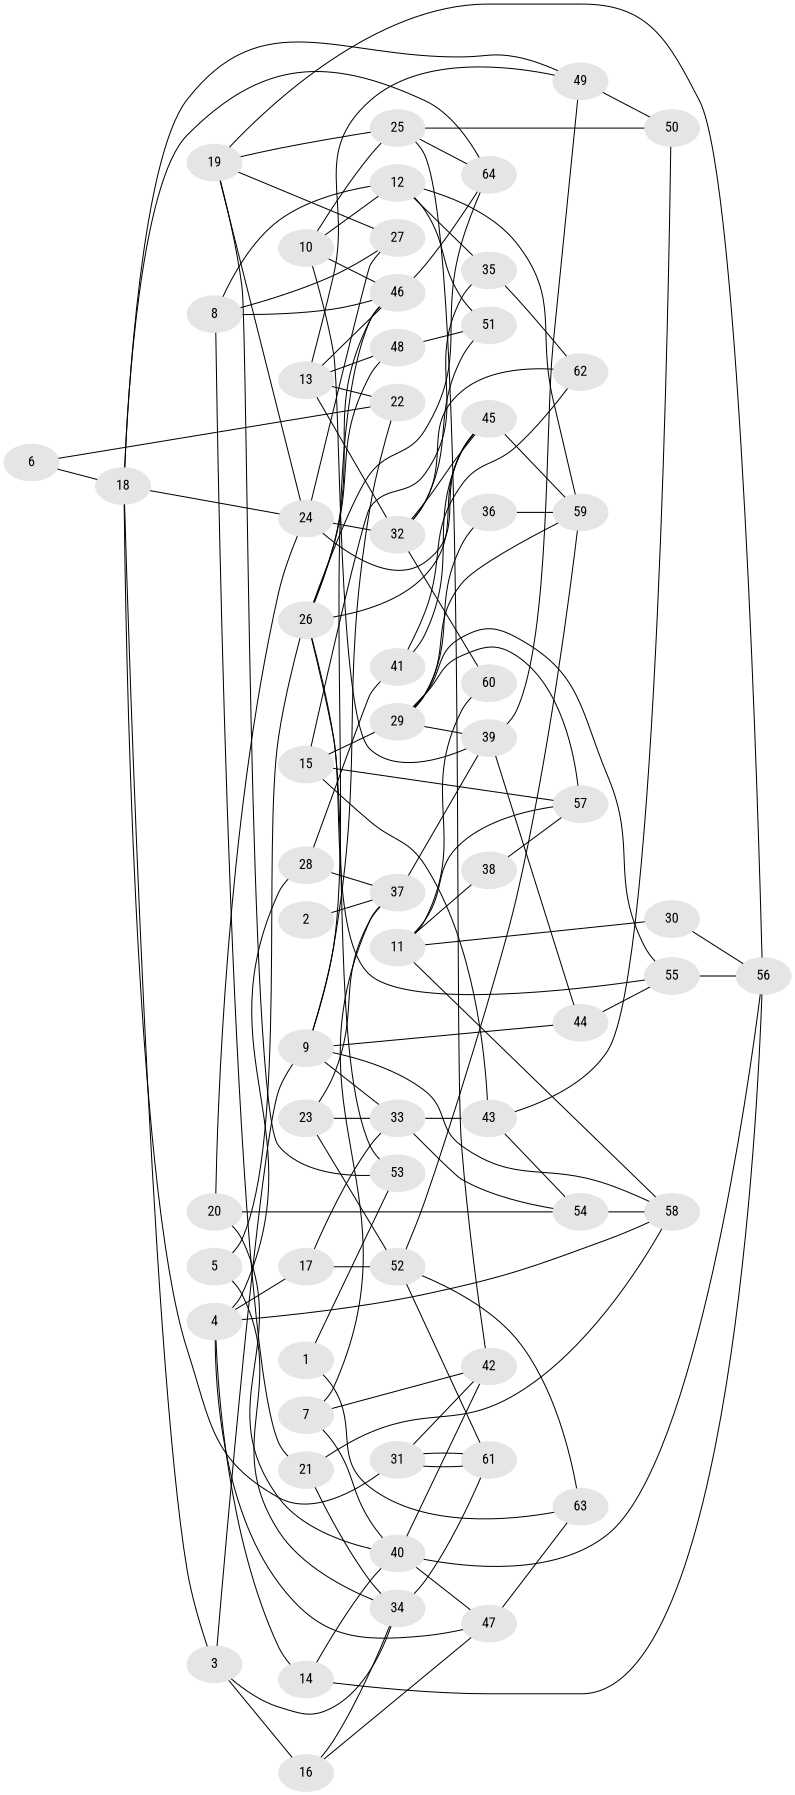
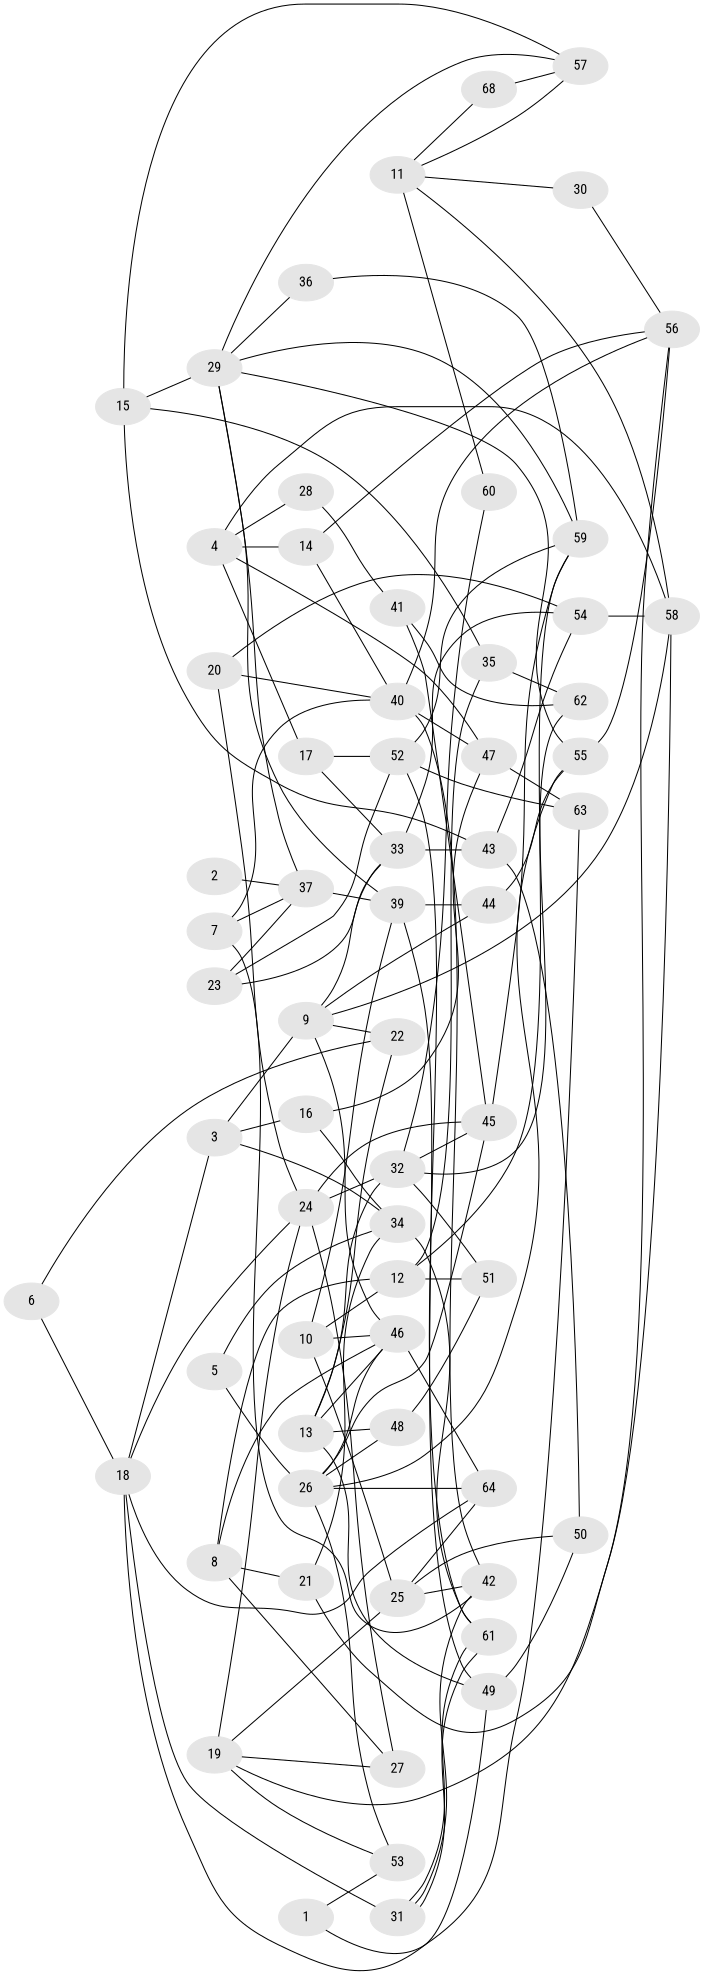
(489, 870) -> (489, 89)
(352, 879) -> (256, 667)
